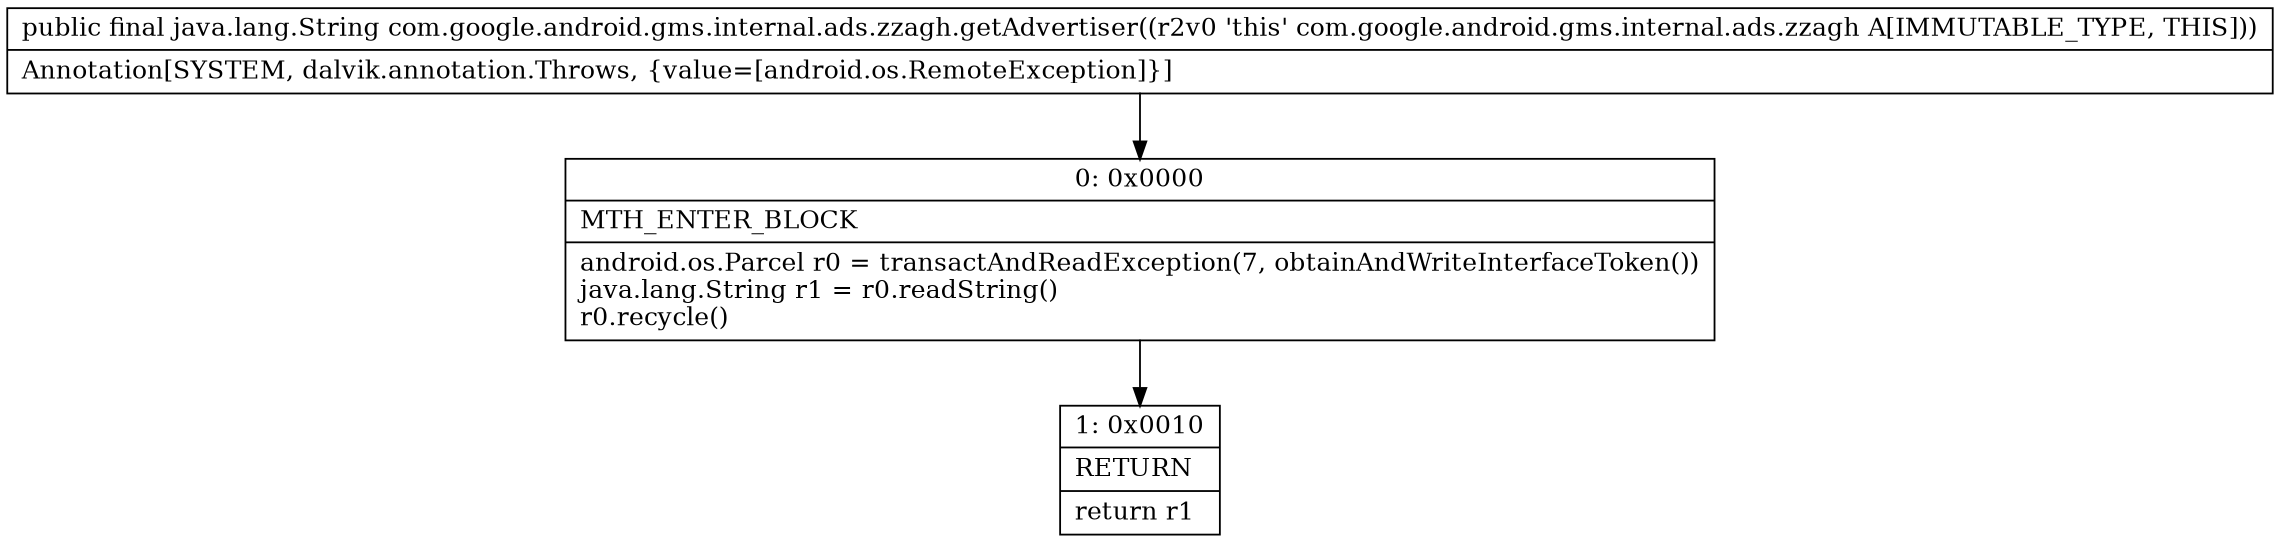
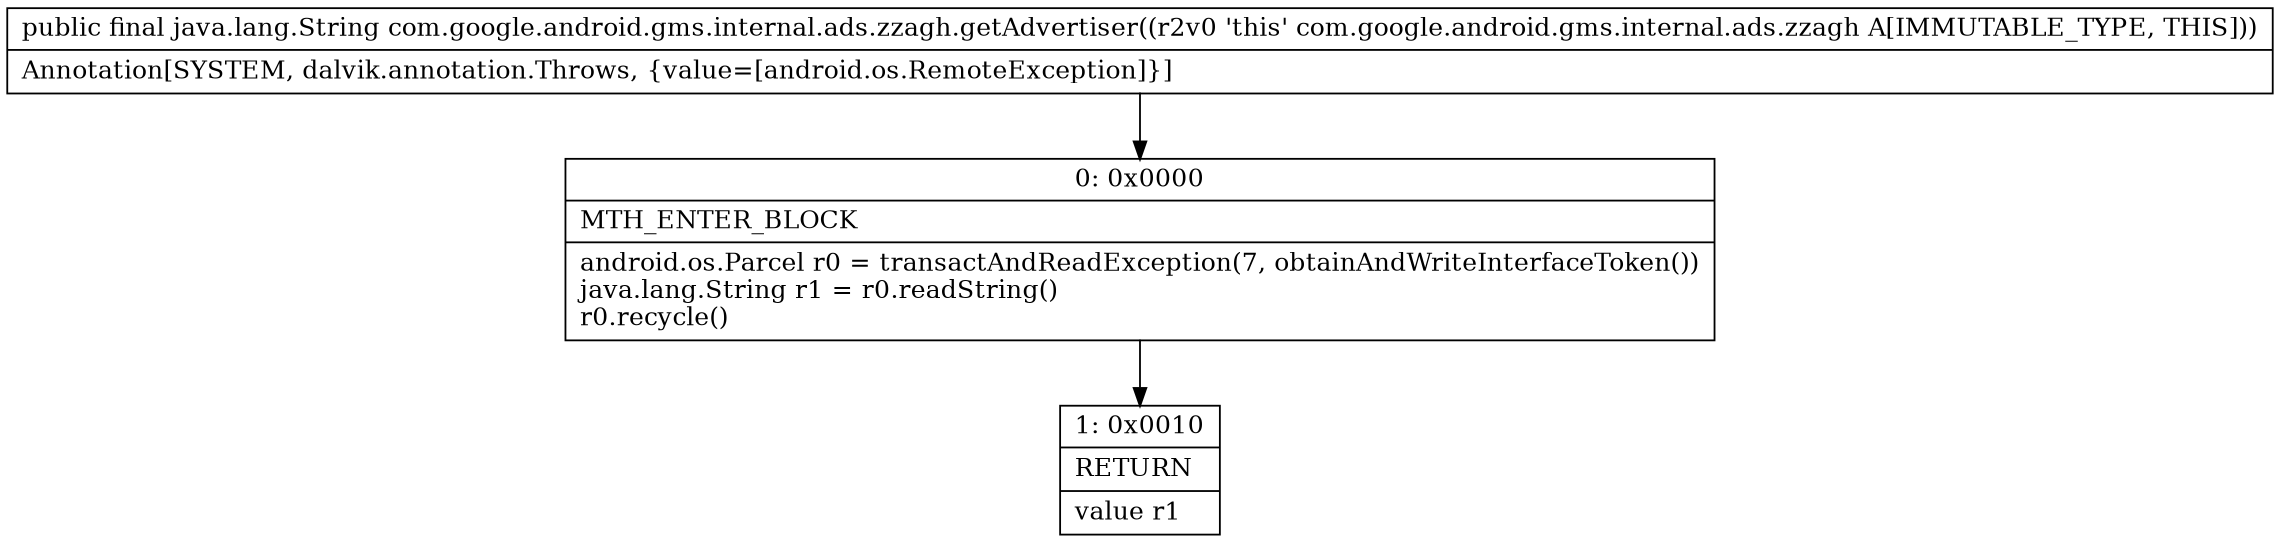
(1135, 512) -> (1128, 512)
